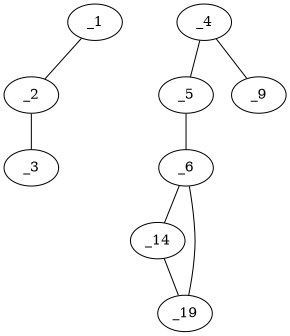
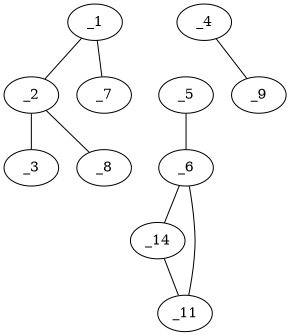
(195, 59) -> none
none -> (104, 95)
none -> (104, 168)
(185, 313) -> (185, 313)
